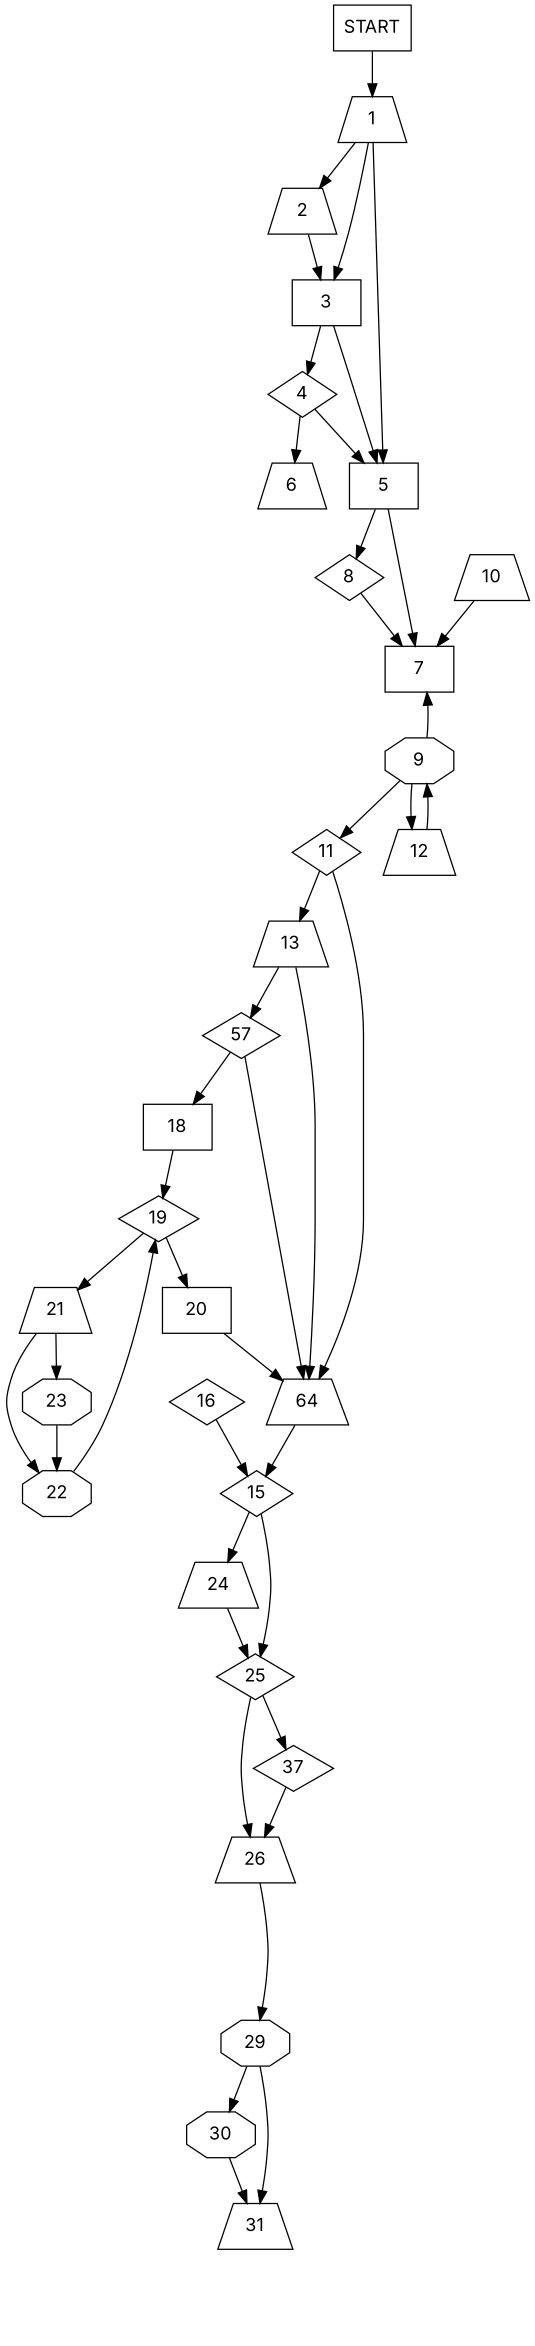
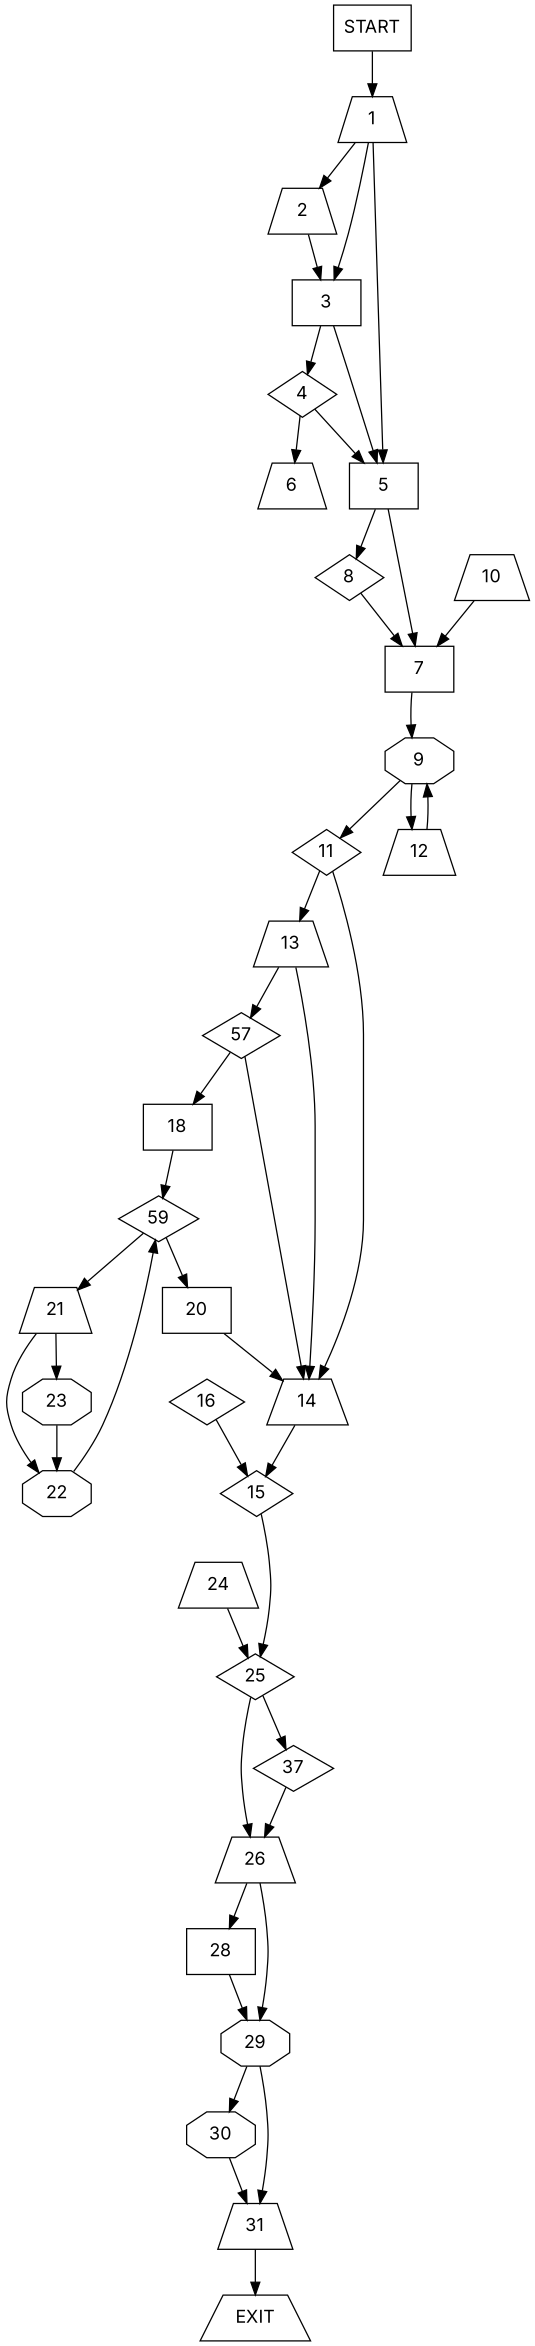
(428, 721) -> (411, 709)
(159, 1219) -> (159, 1219)
(307, 1402) -> (307, 1402)
(241, 1531) -> none
none -> (221, 1952)
none -> (255, 2318)
